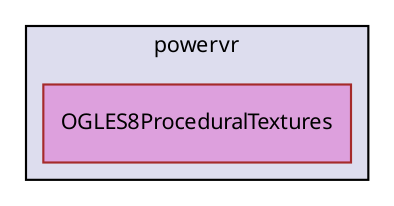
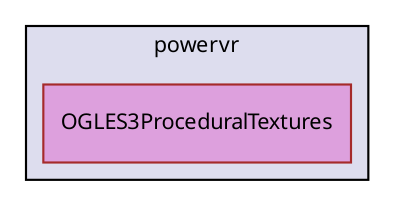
(197, 123) -> (197, 123)
